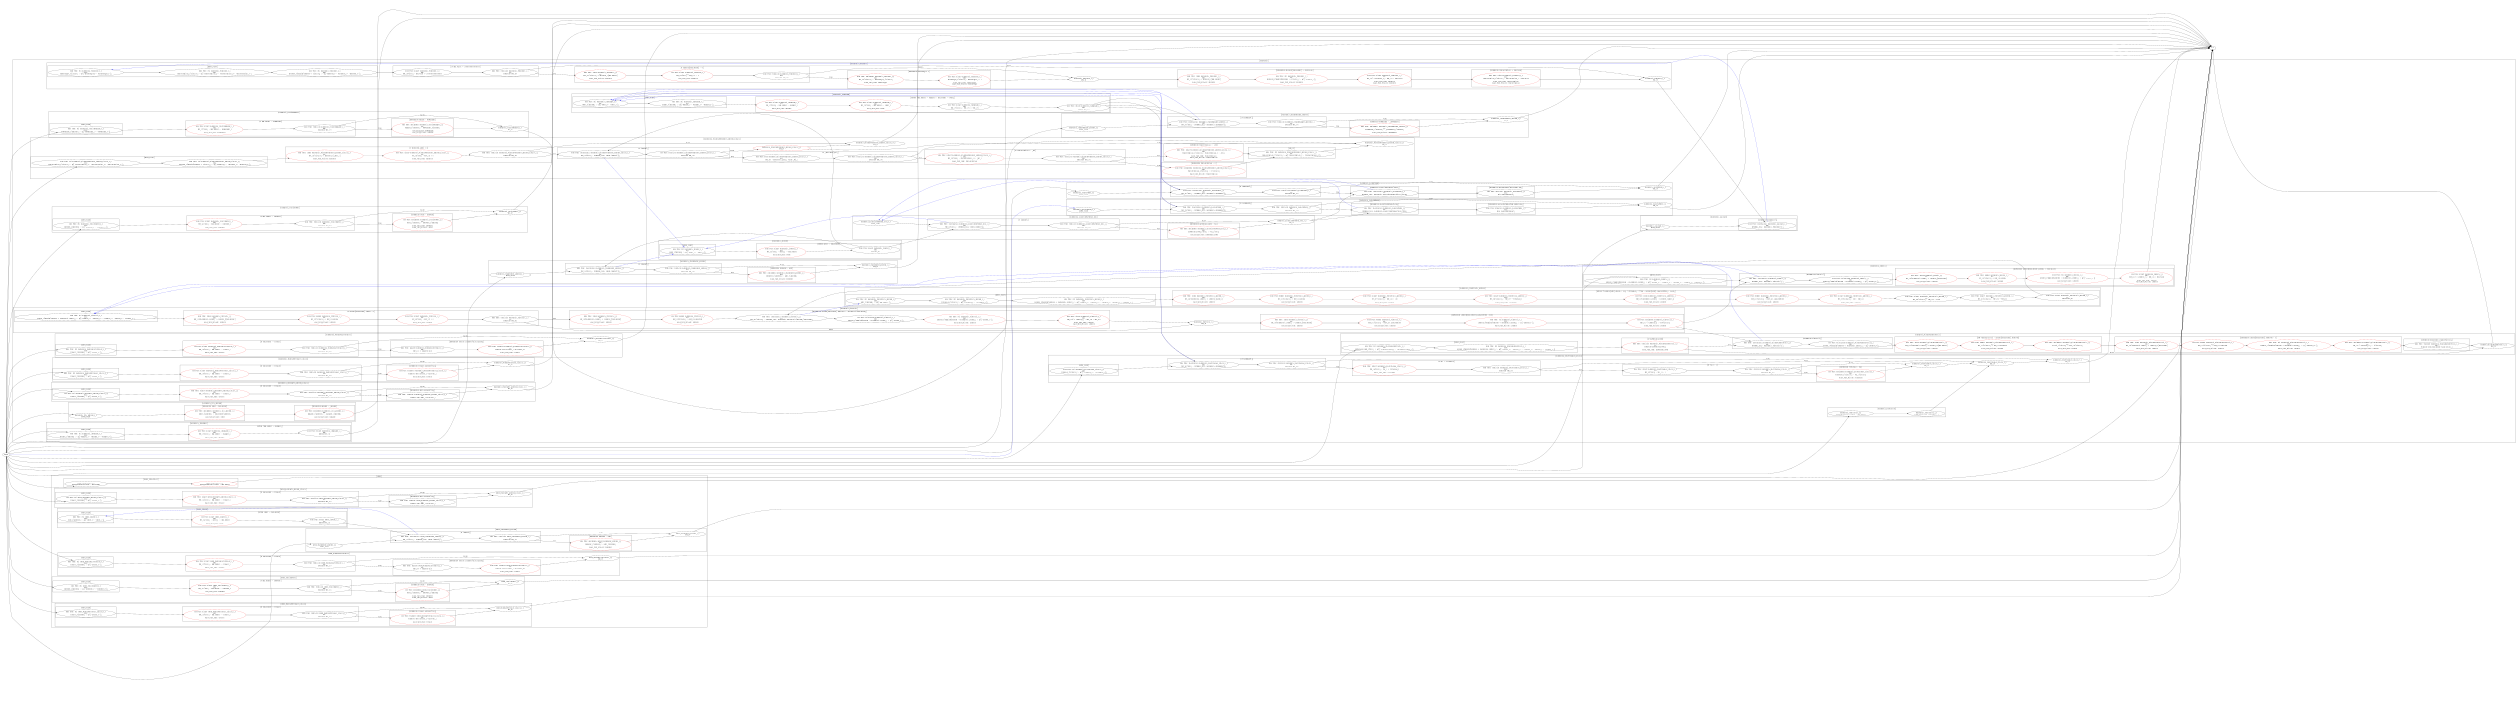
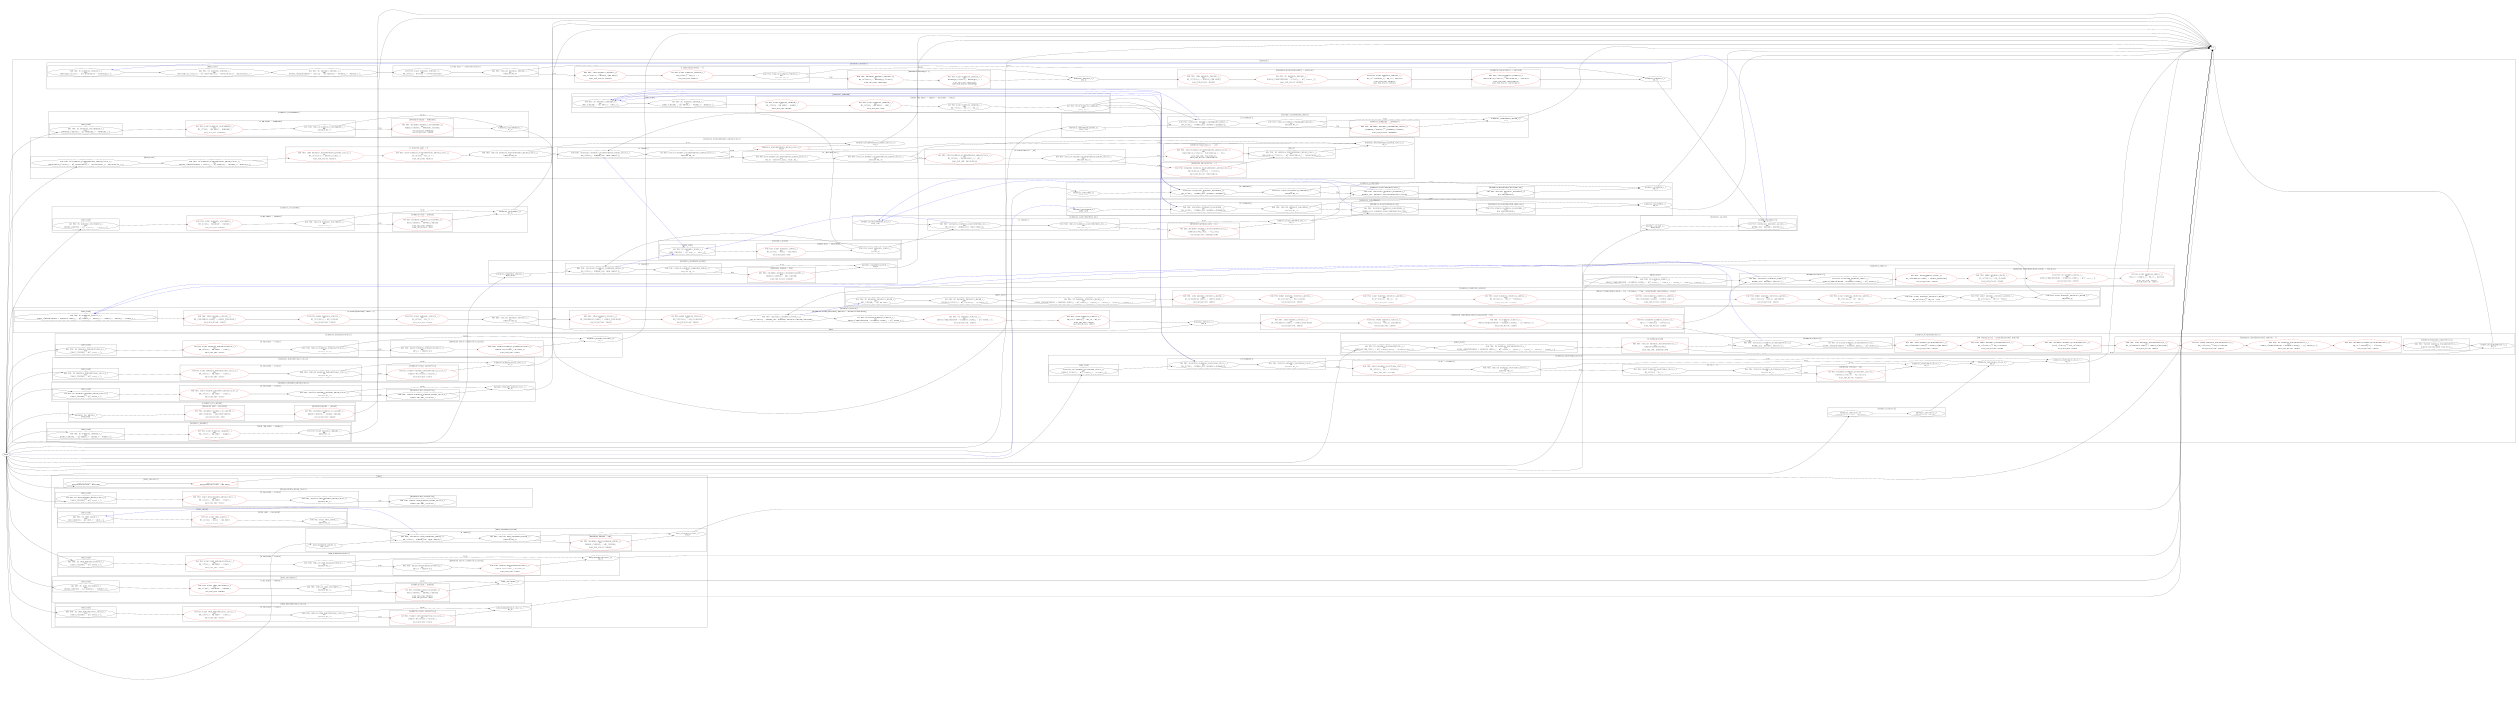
(510, 494) -> none
